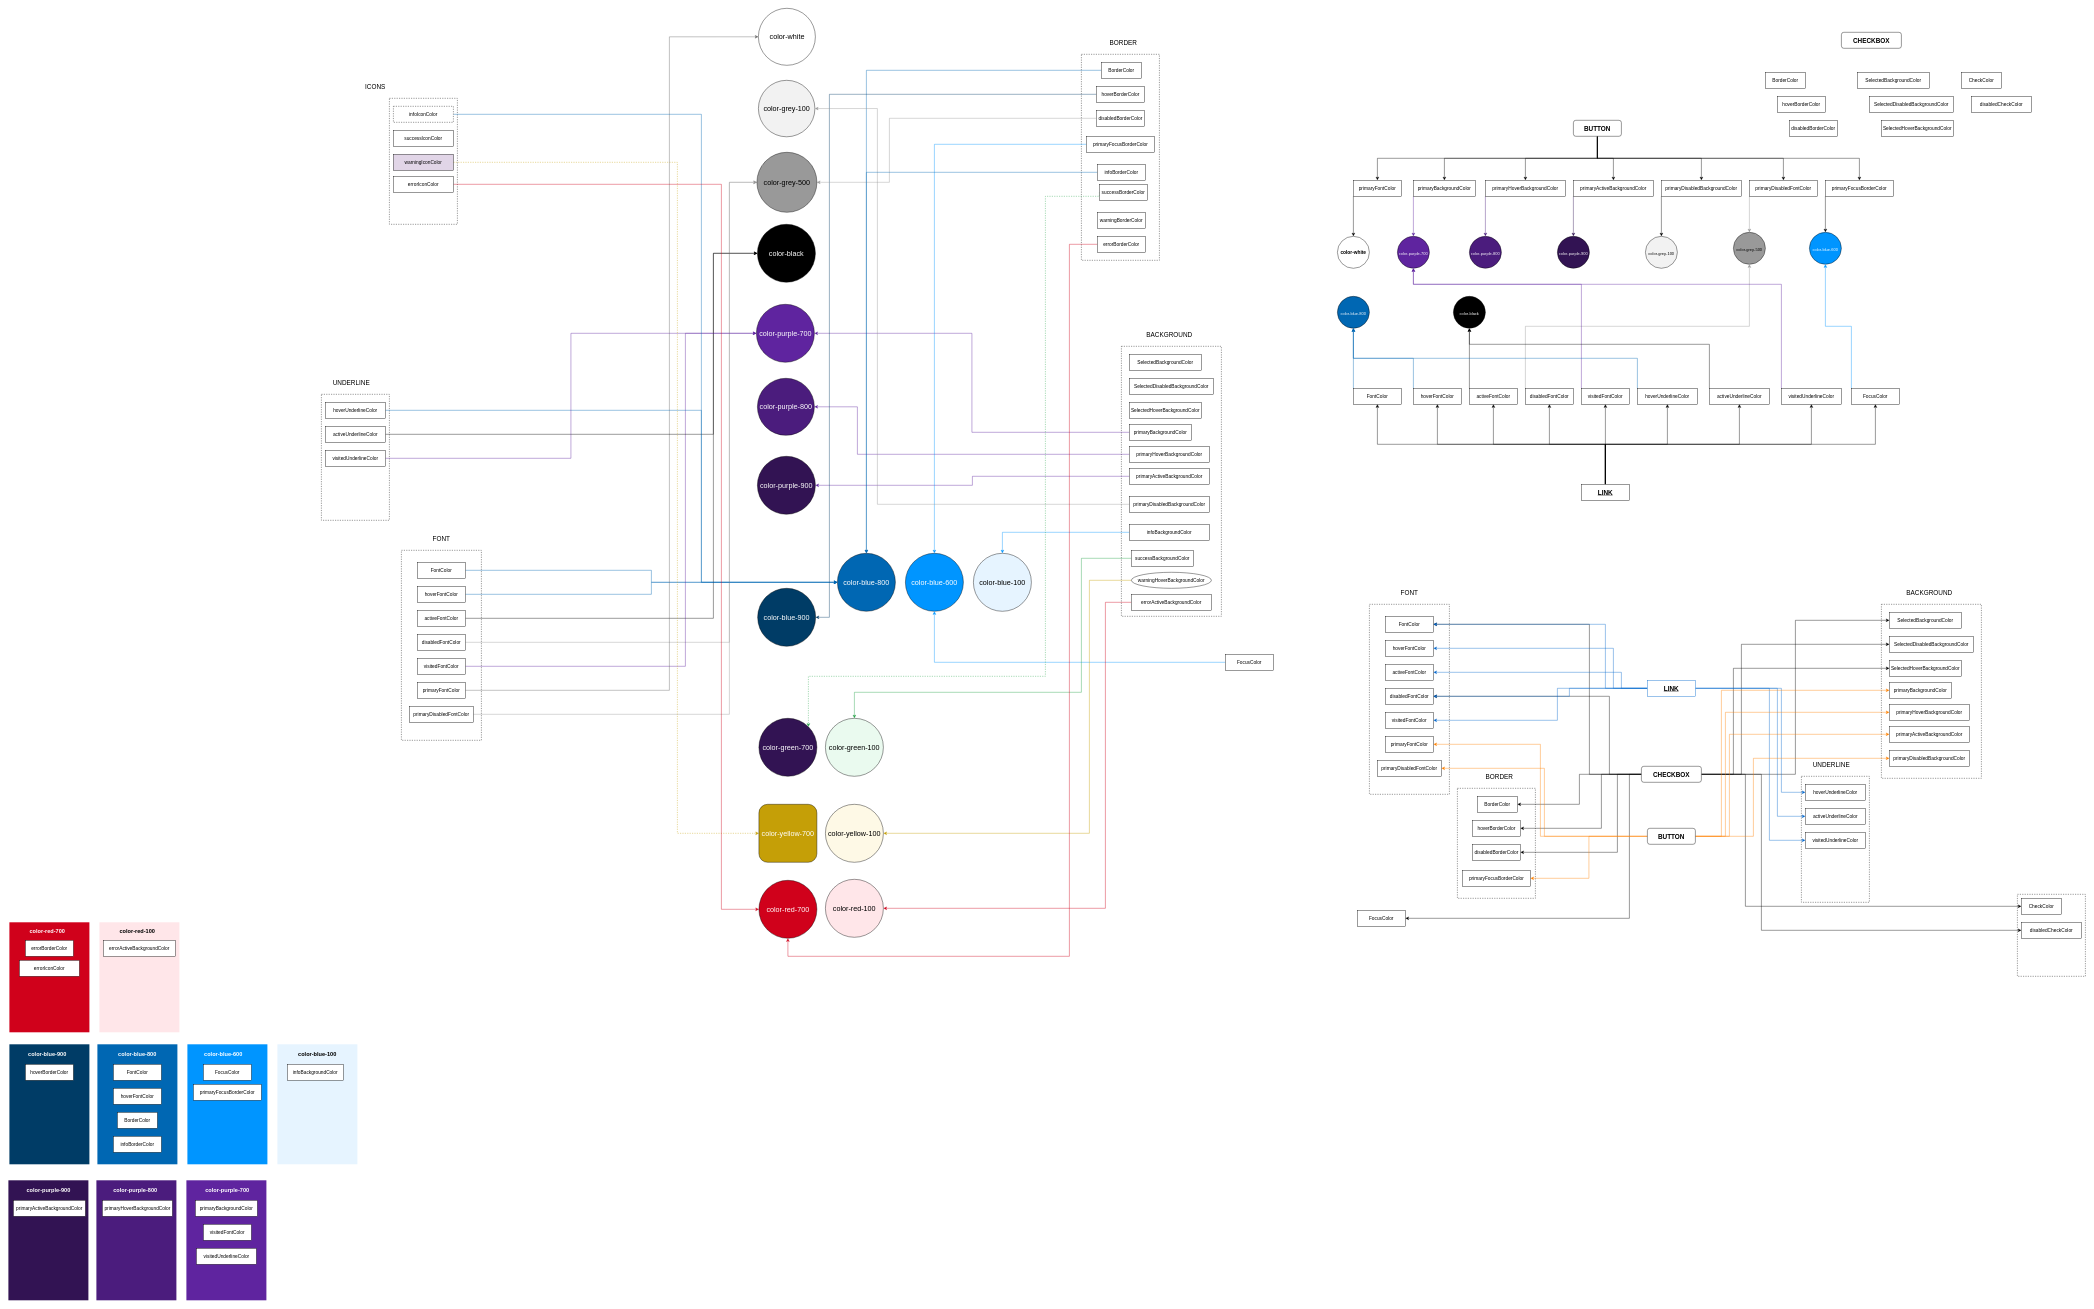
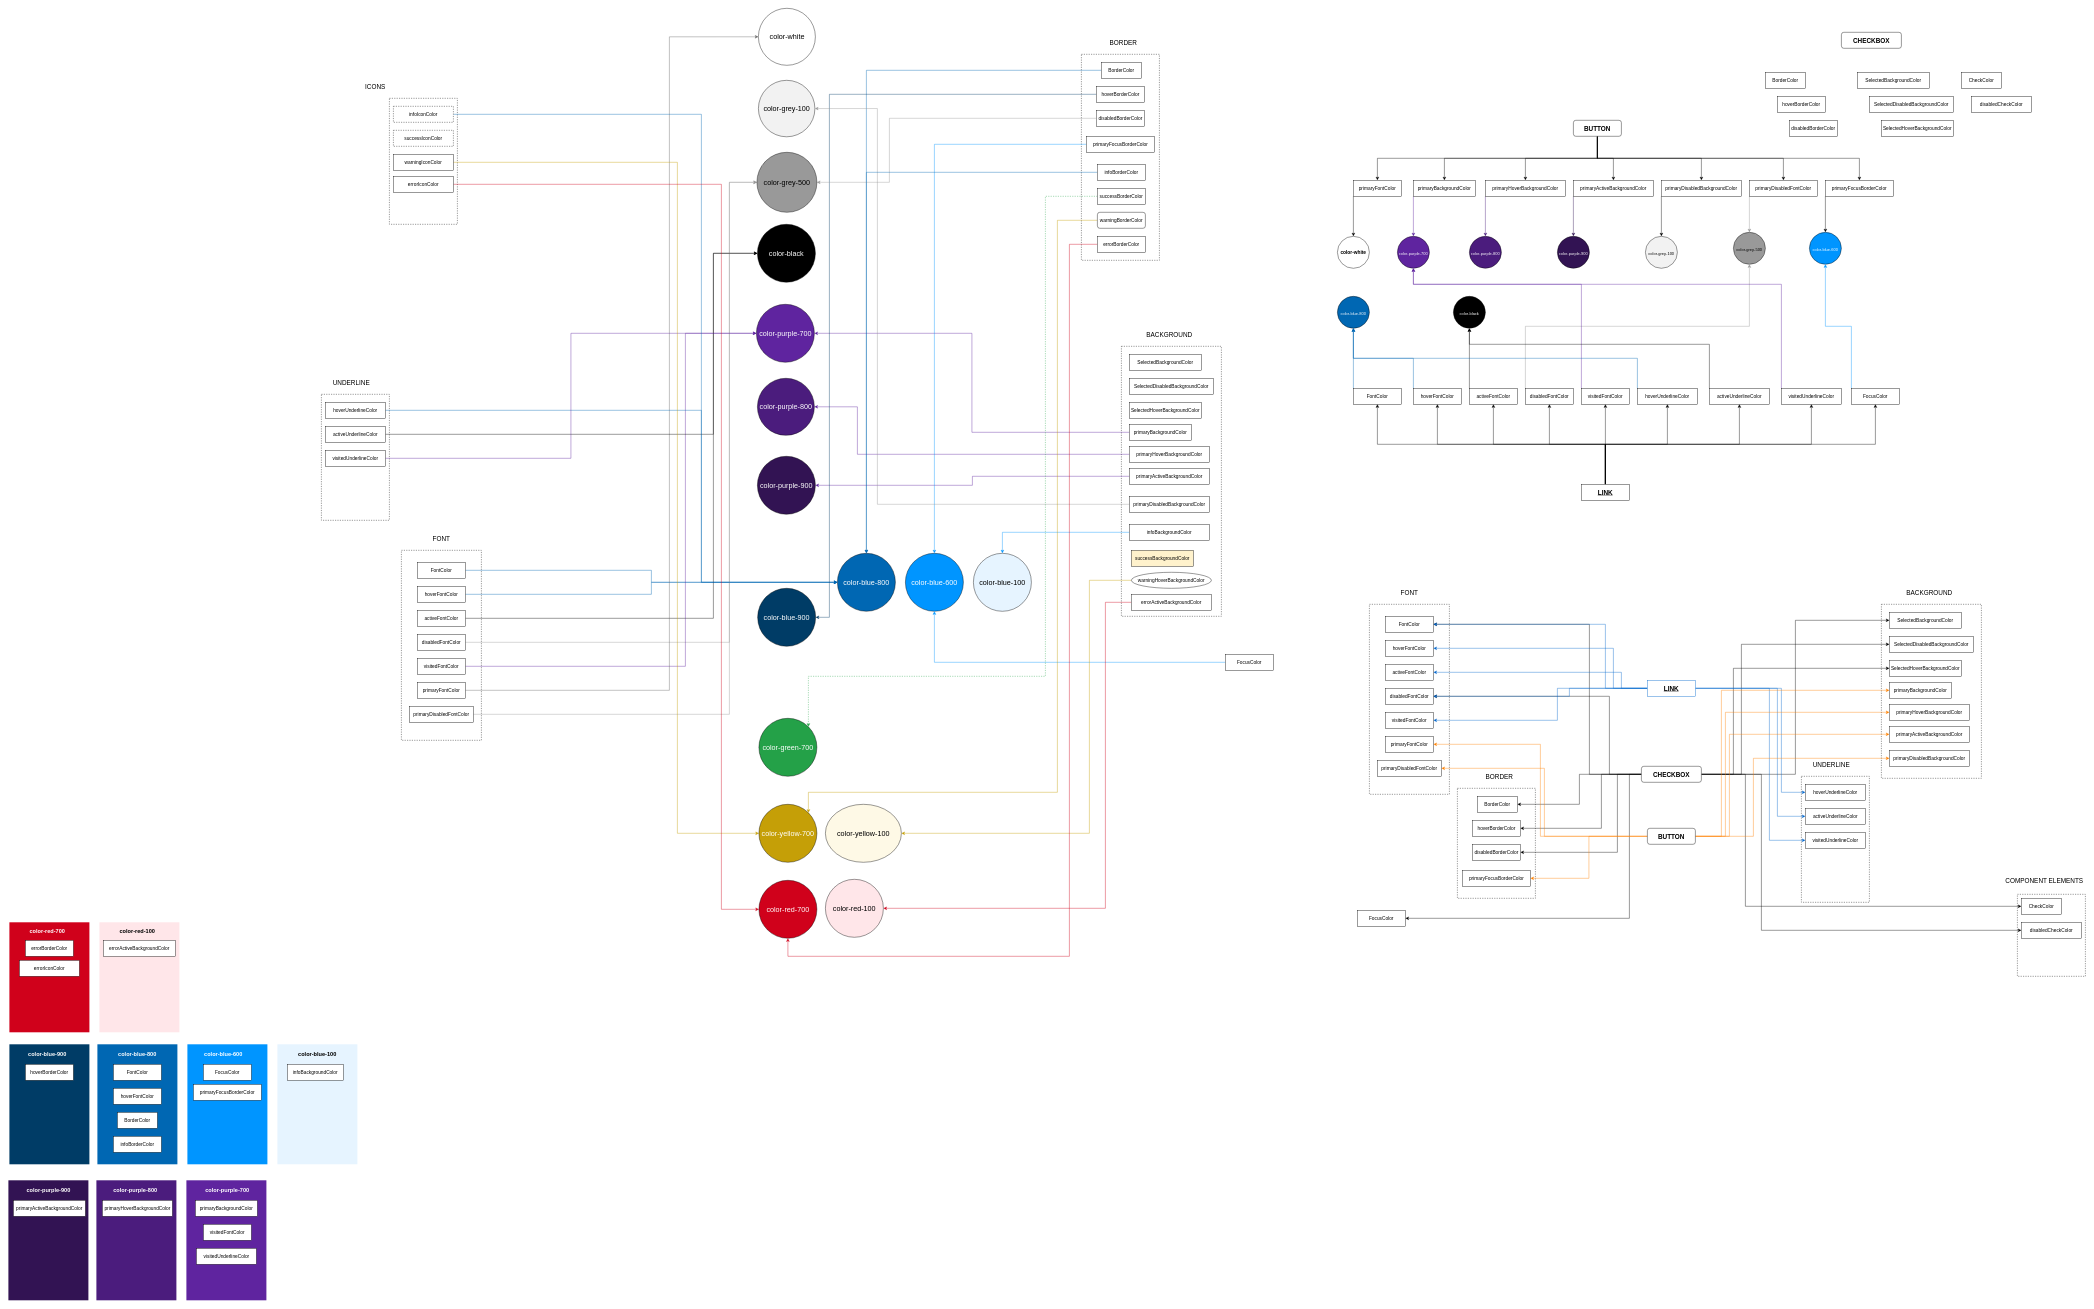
(423, 138) -> (423, 138)
(423, 162) -> (423, 162)
(1123, 192) -> (1121, 196)
(1121, 220) -> (1121, 220)
(677, 424) -> (677, 424)
(1162, 558) -> (1162, 558)
(854, 714) -> none
(788, 747) -> (788, 747)
(854, 747) -> none
none -> (808, 806)
(788, 833) -> (788, 833)
(854, 833) -> (863, 833)
none -> (2044, 880)
